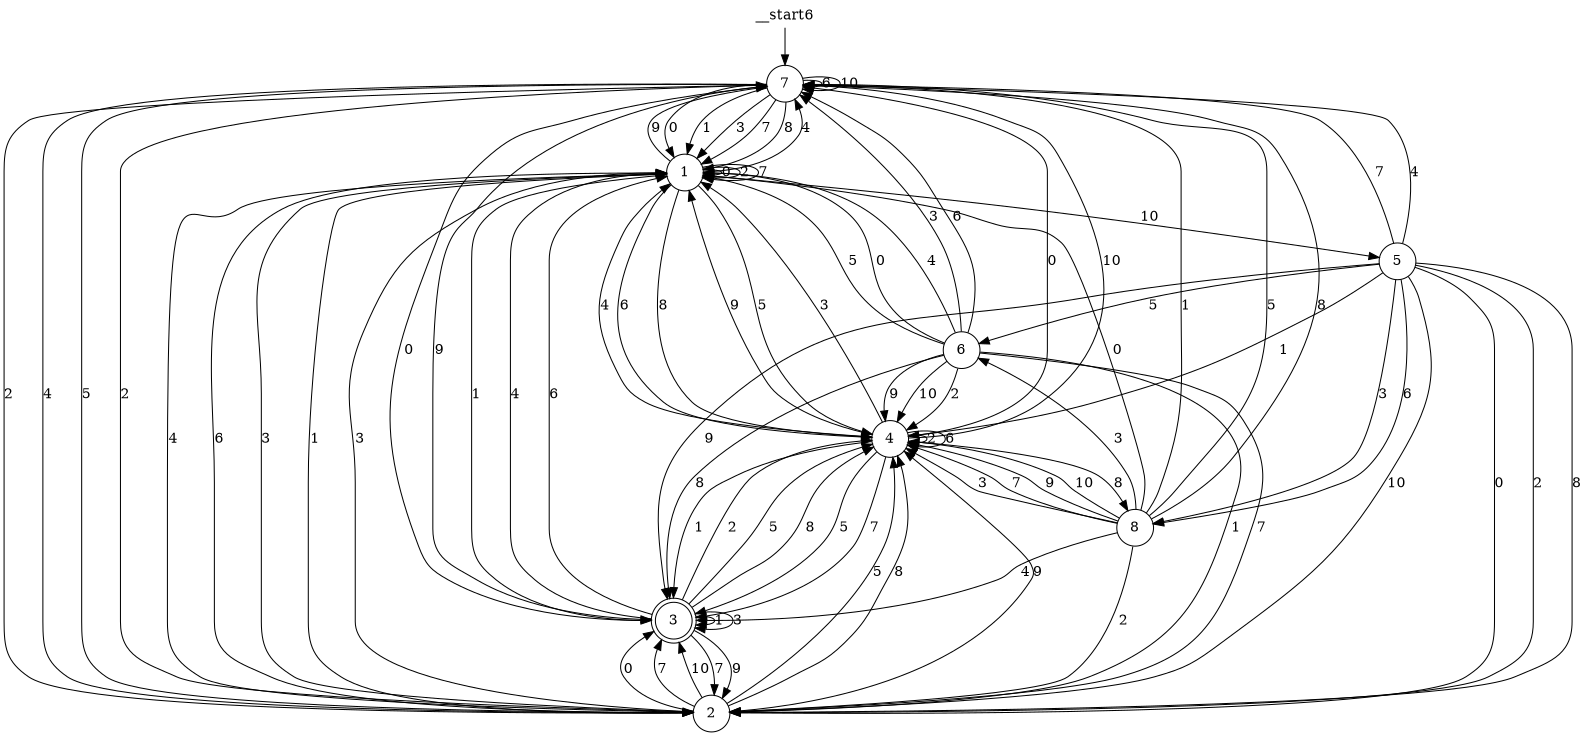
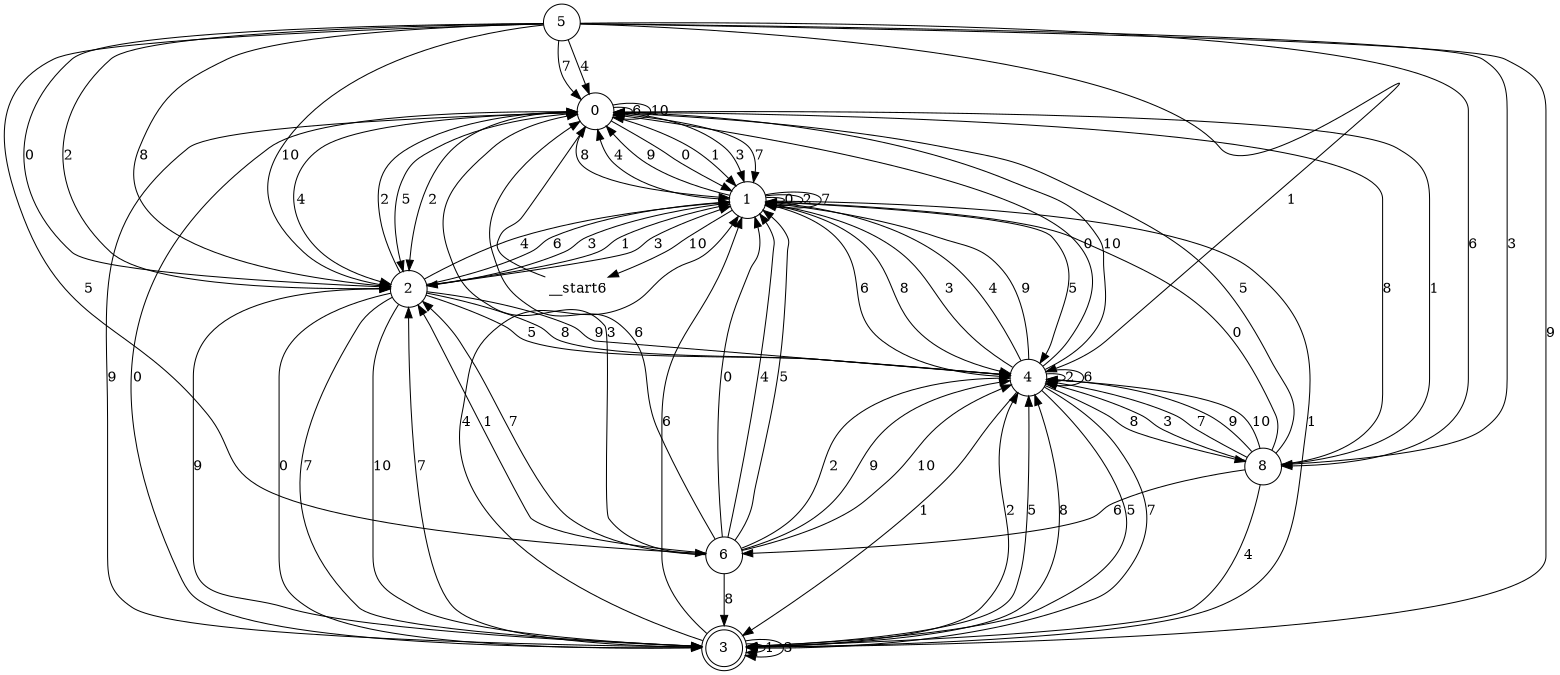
(785, 84) -> (596, 111)
(1037, 210) -> (677, 245)
(1119, 439) -> (1118, 511)
(1072, 673) -> none
